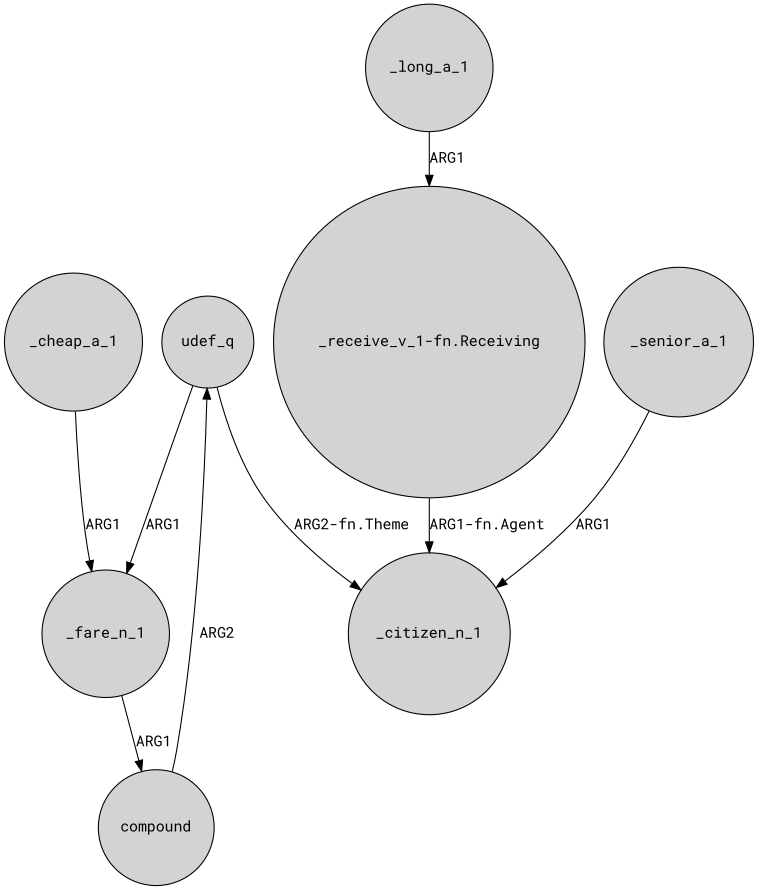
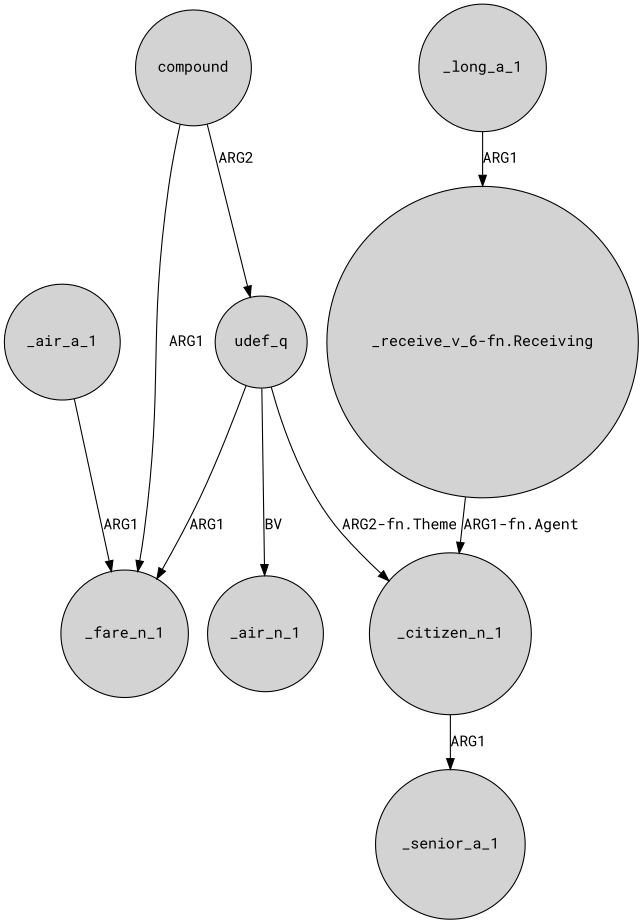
(73, 342) -> (62, 342)
(429, 342) -> (483, 342)
(588, 505) -> (450, 737)
none -> (265, 634)
(130, 728) -> (156, 342)
